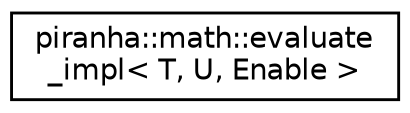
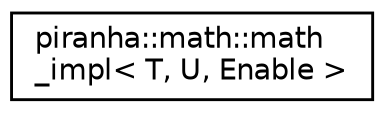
(205, 56) -> (192, 56)
